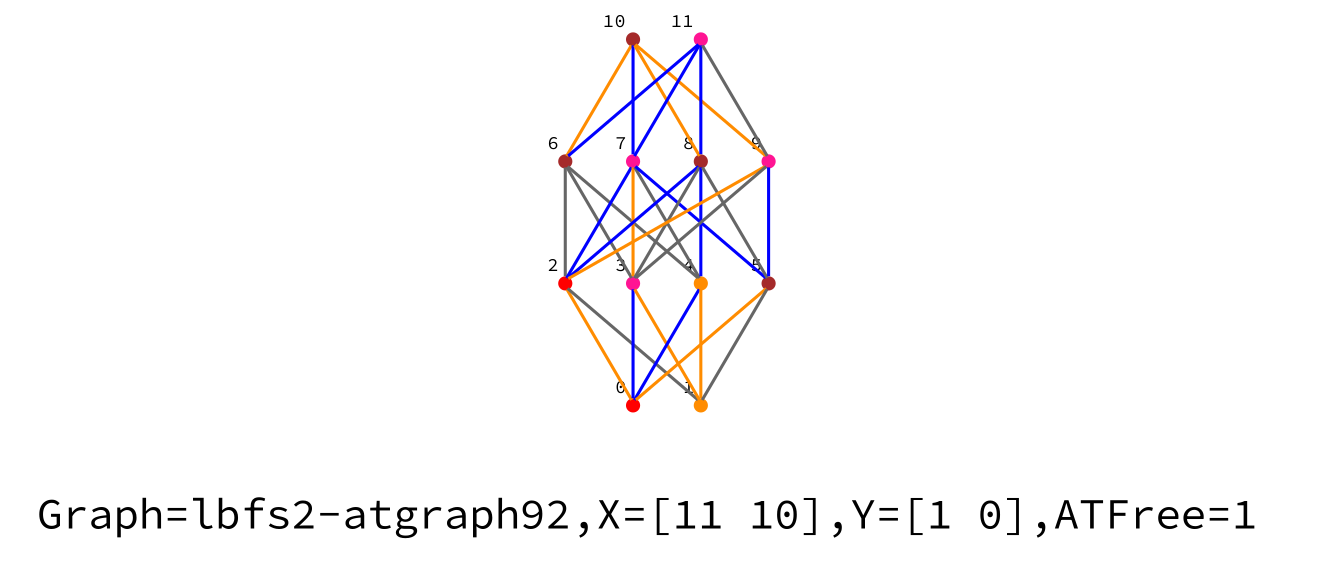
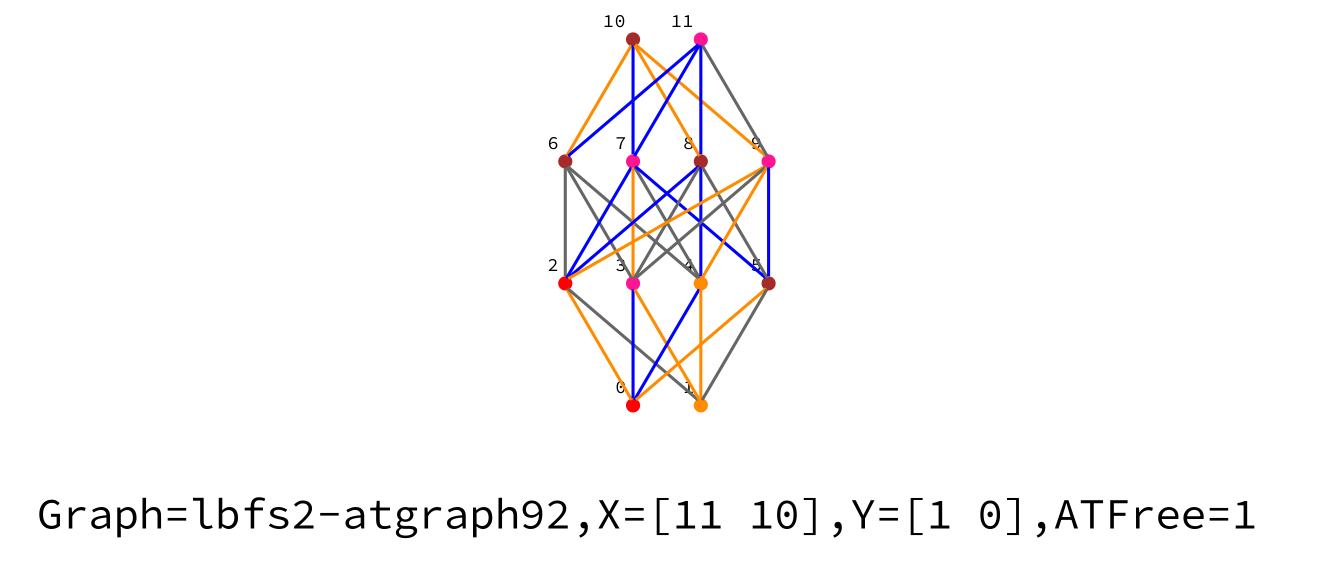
none -> (735, 223)
